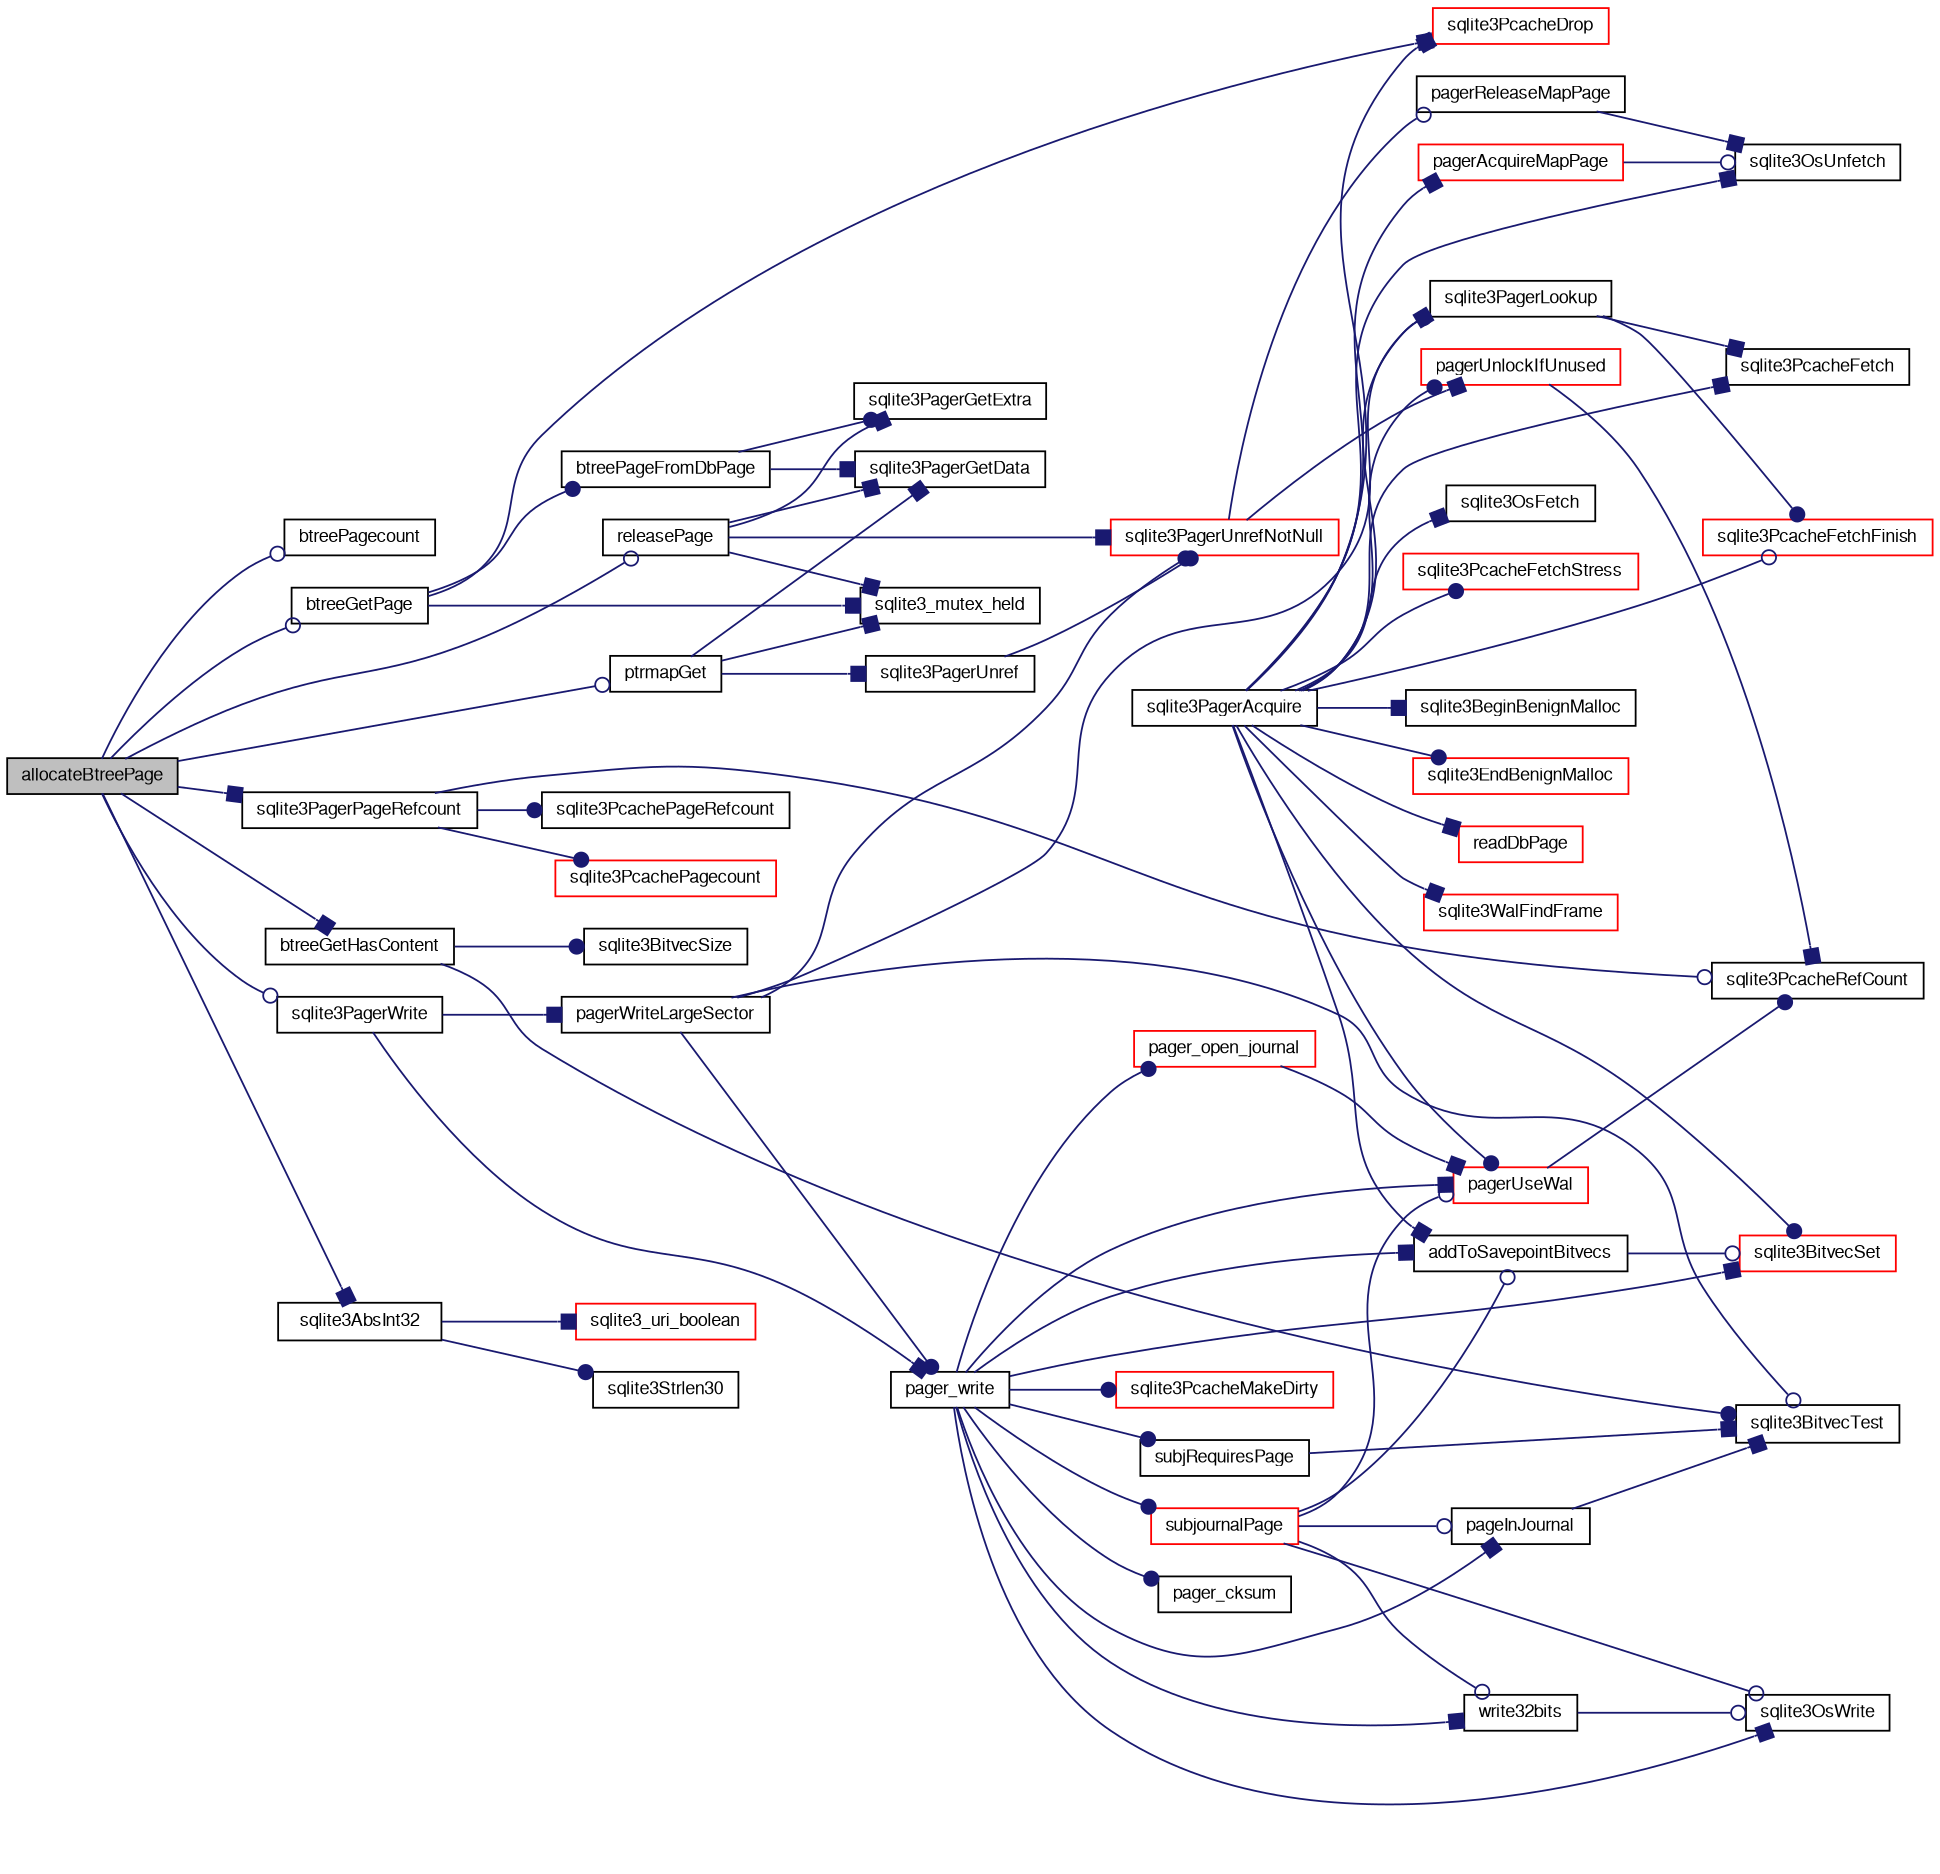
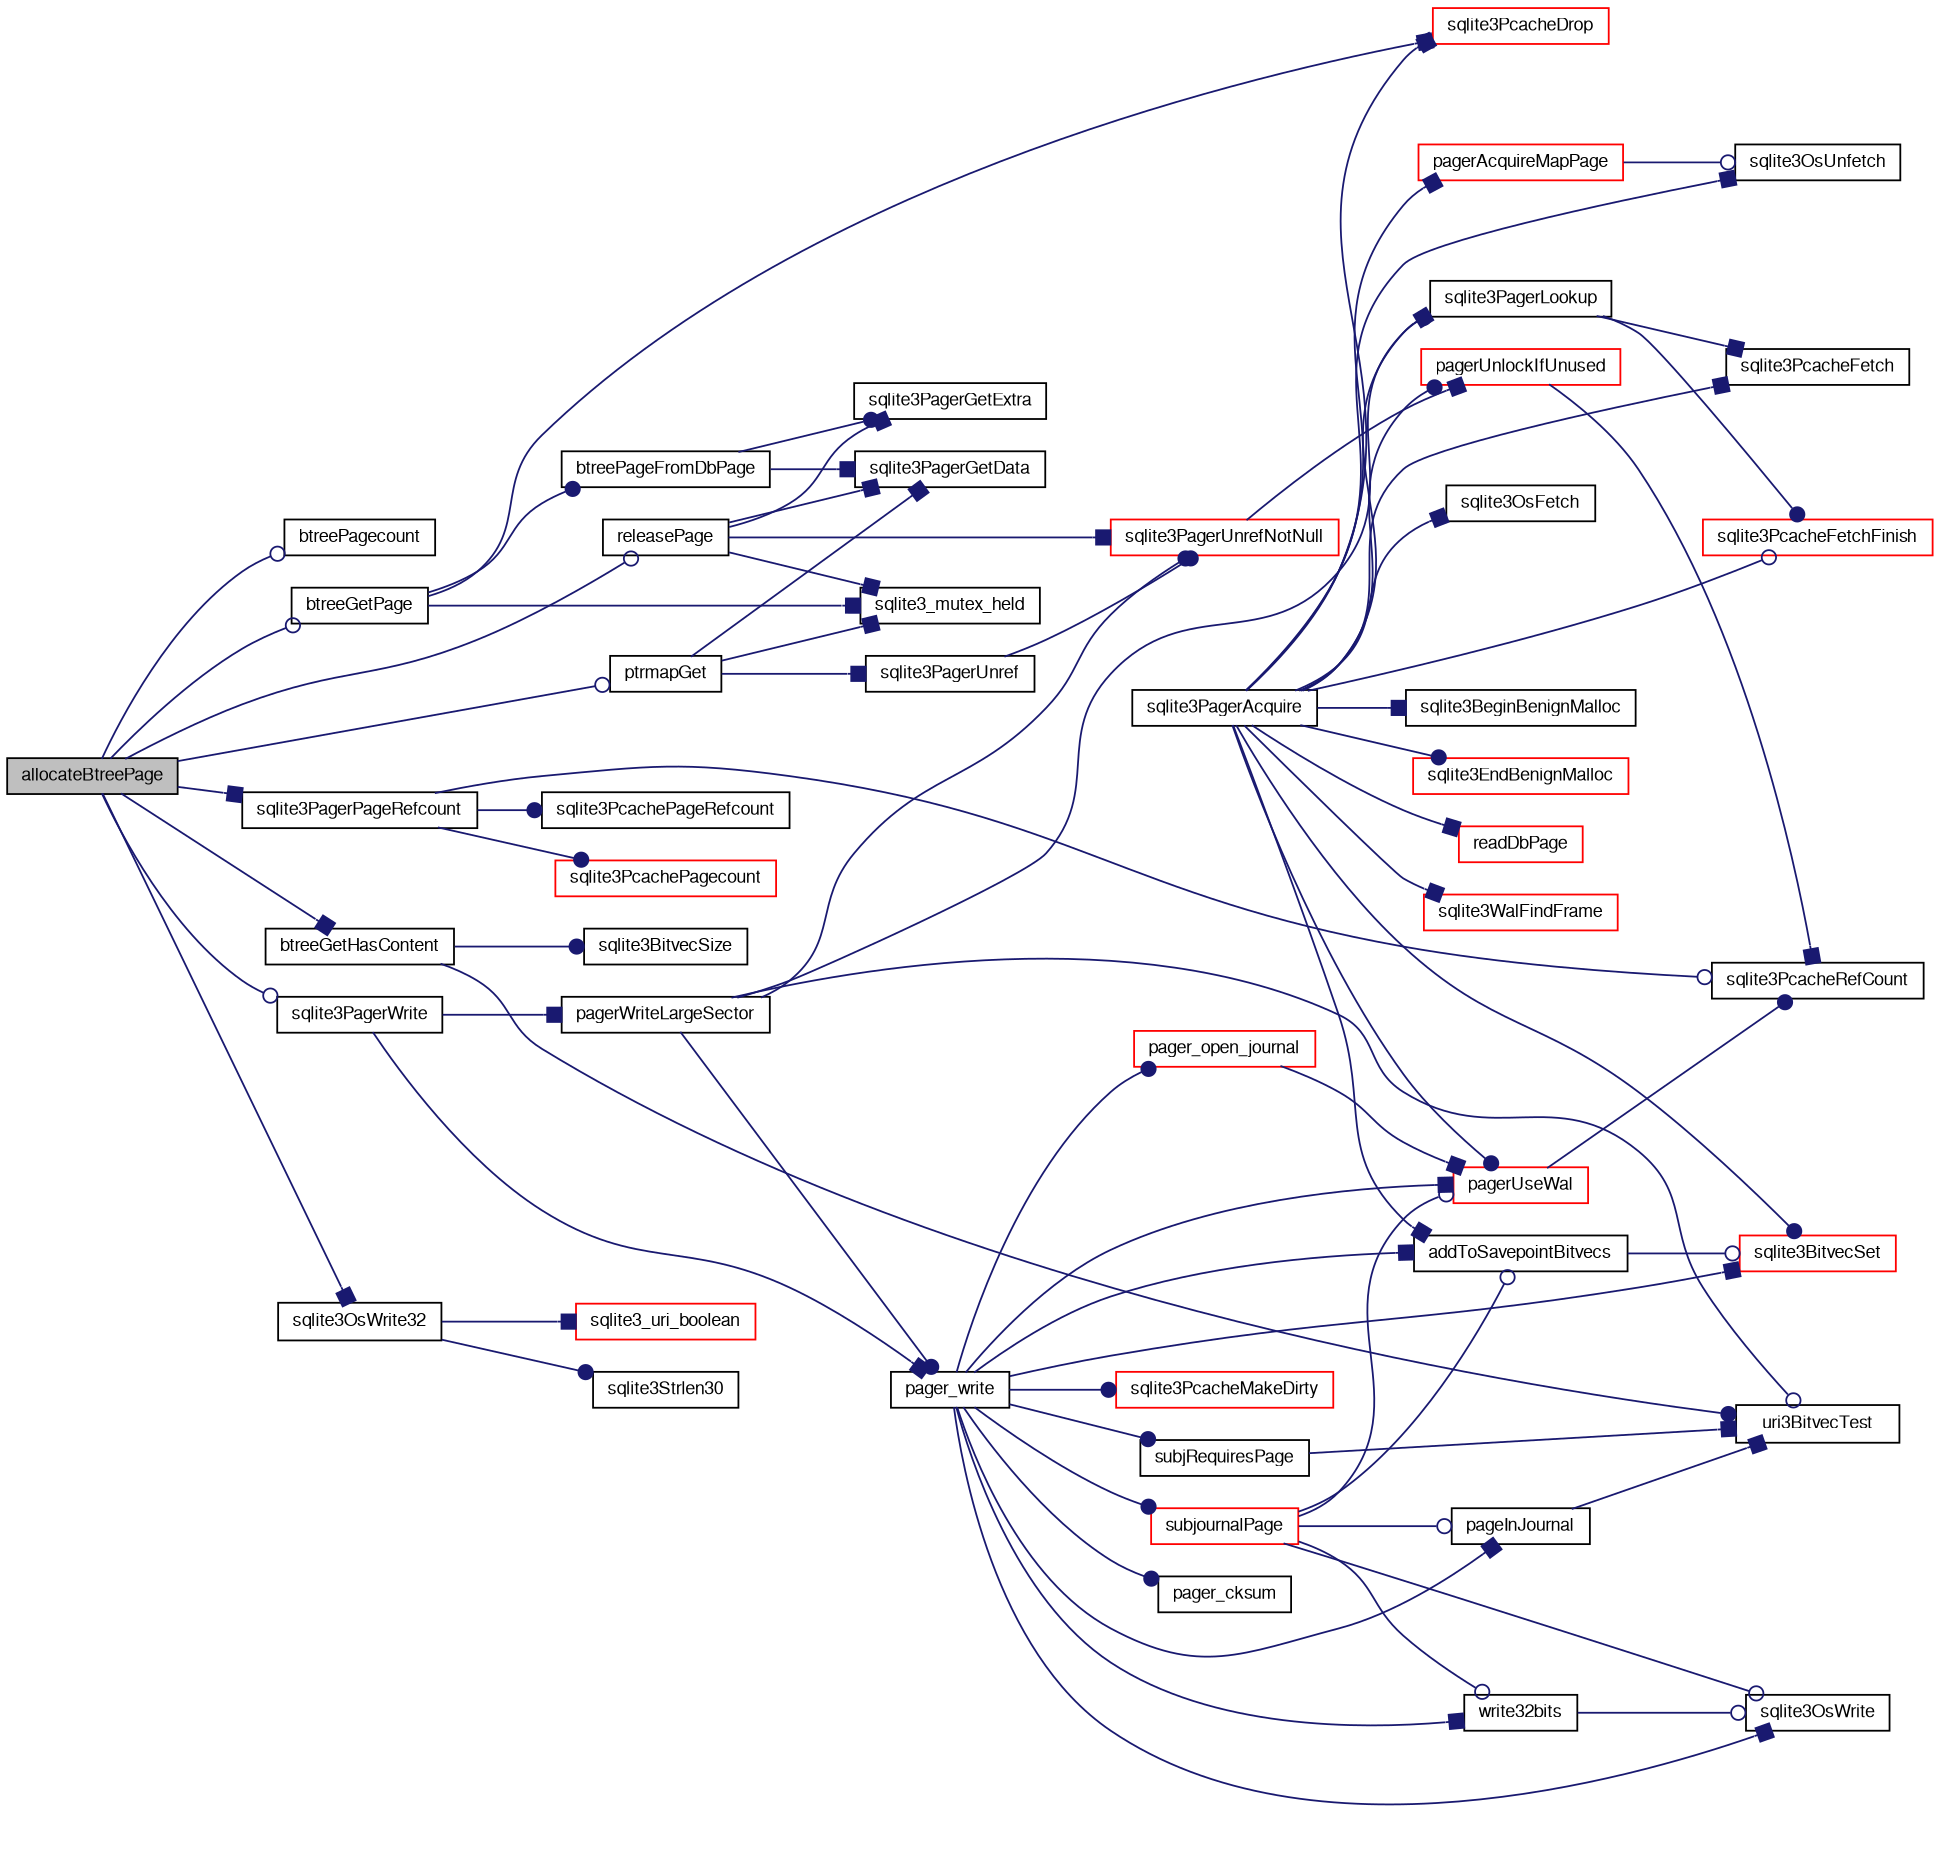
(1521, 94) -> none
(1521, 571) -> none
(360, 1322) -> (360, 1322)
(1818, 1424) -> (1818, 1424)
